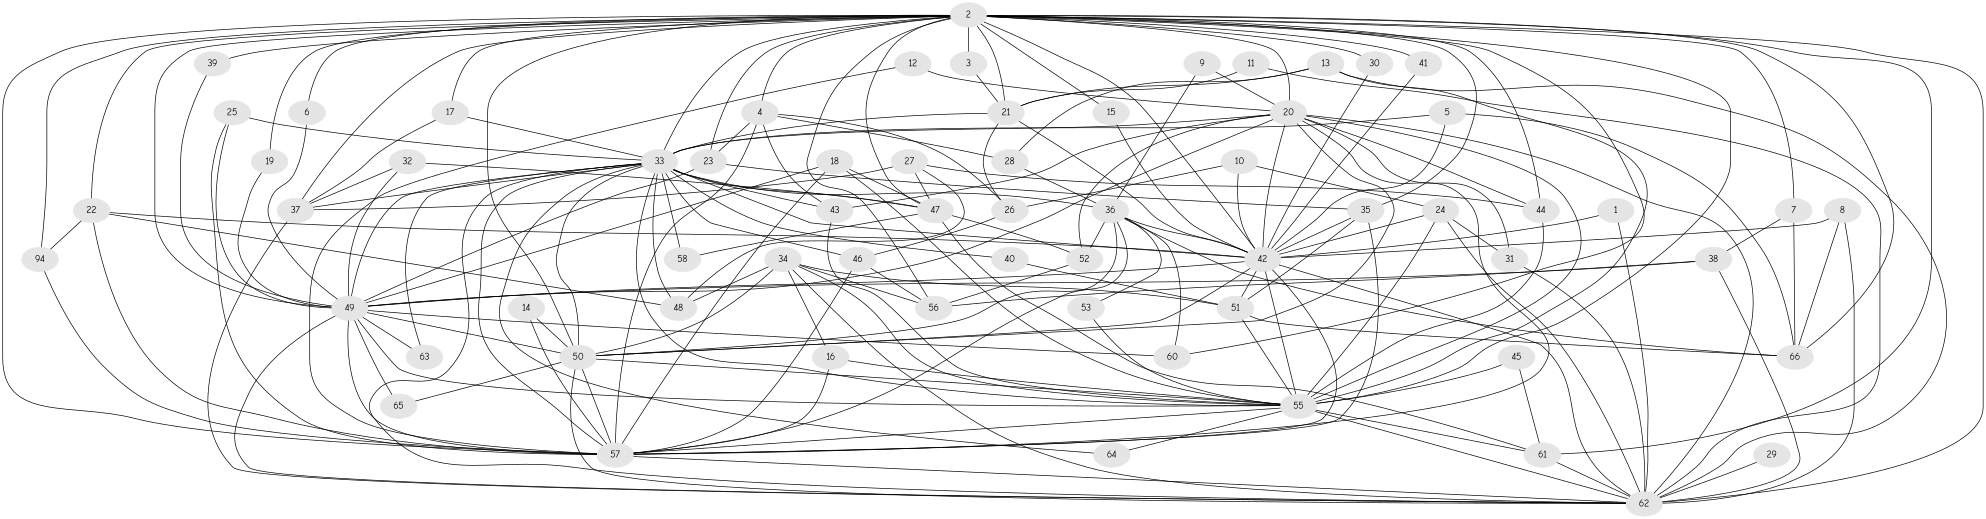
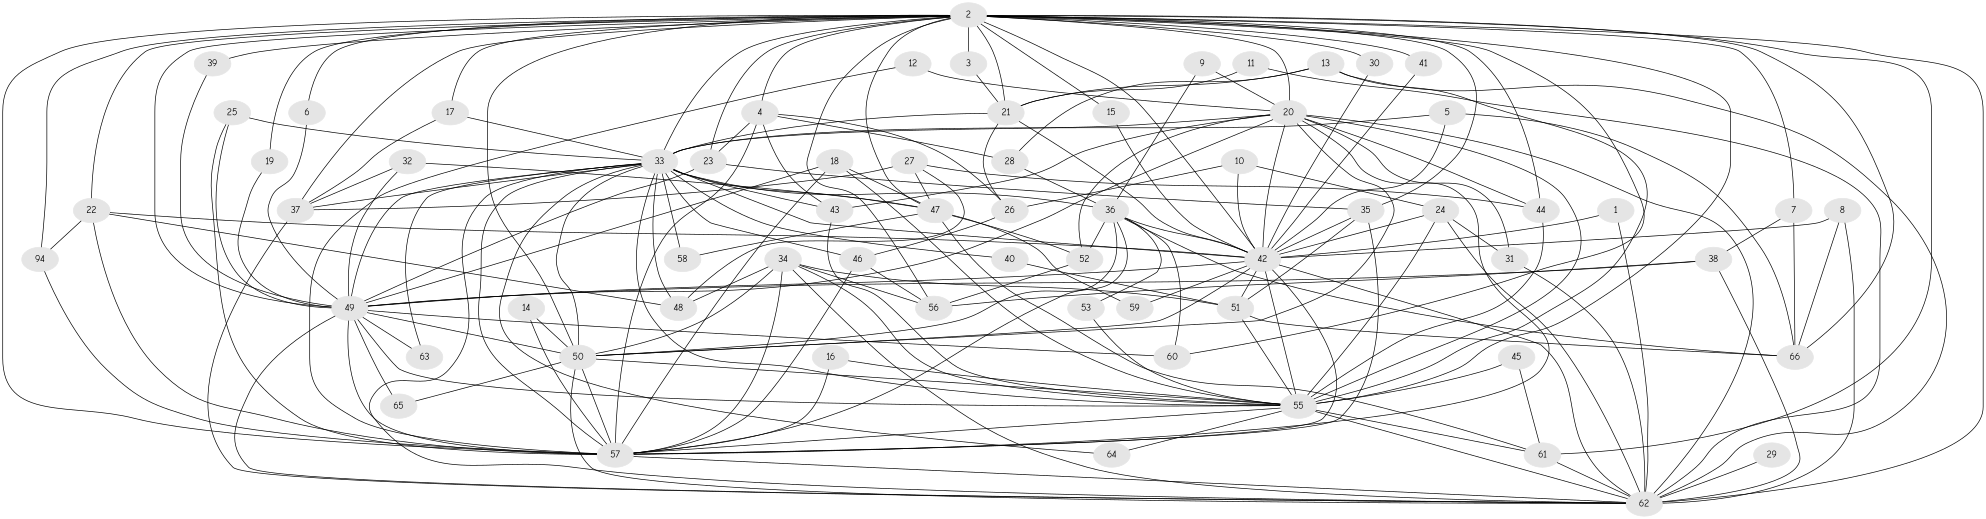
(807, 308) -> (744, 395)
none -> (1135, 308)
